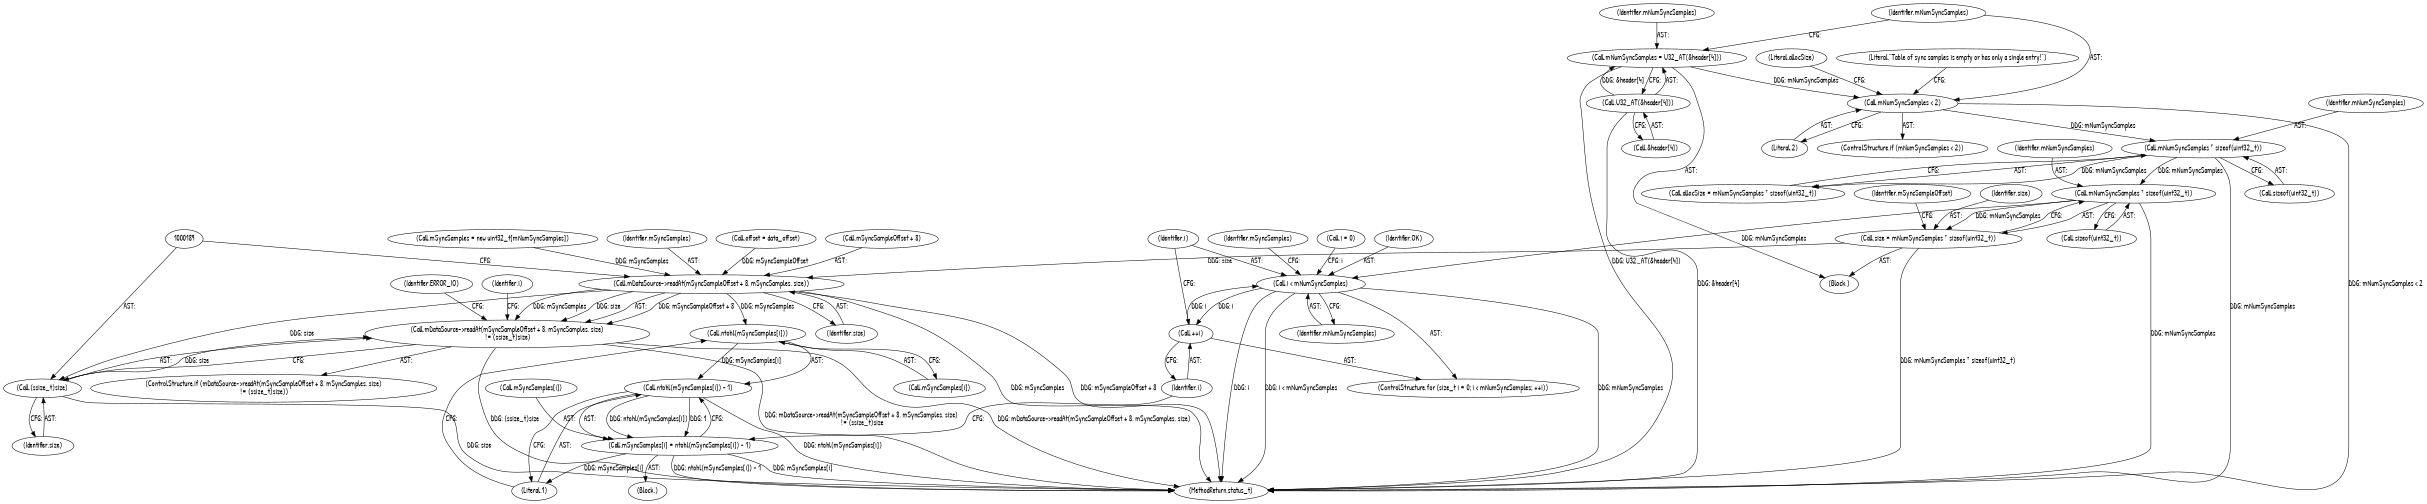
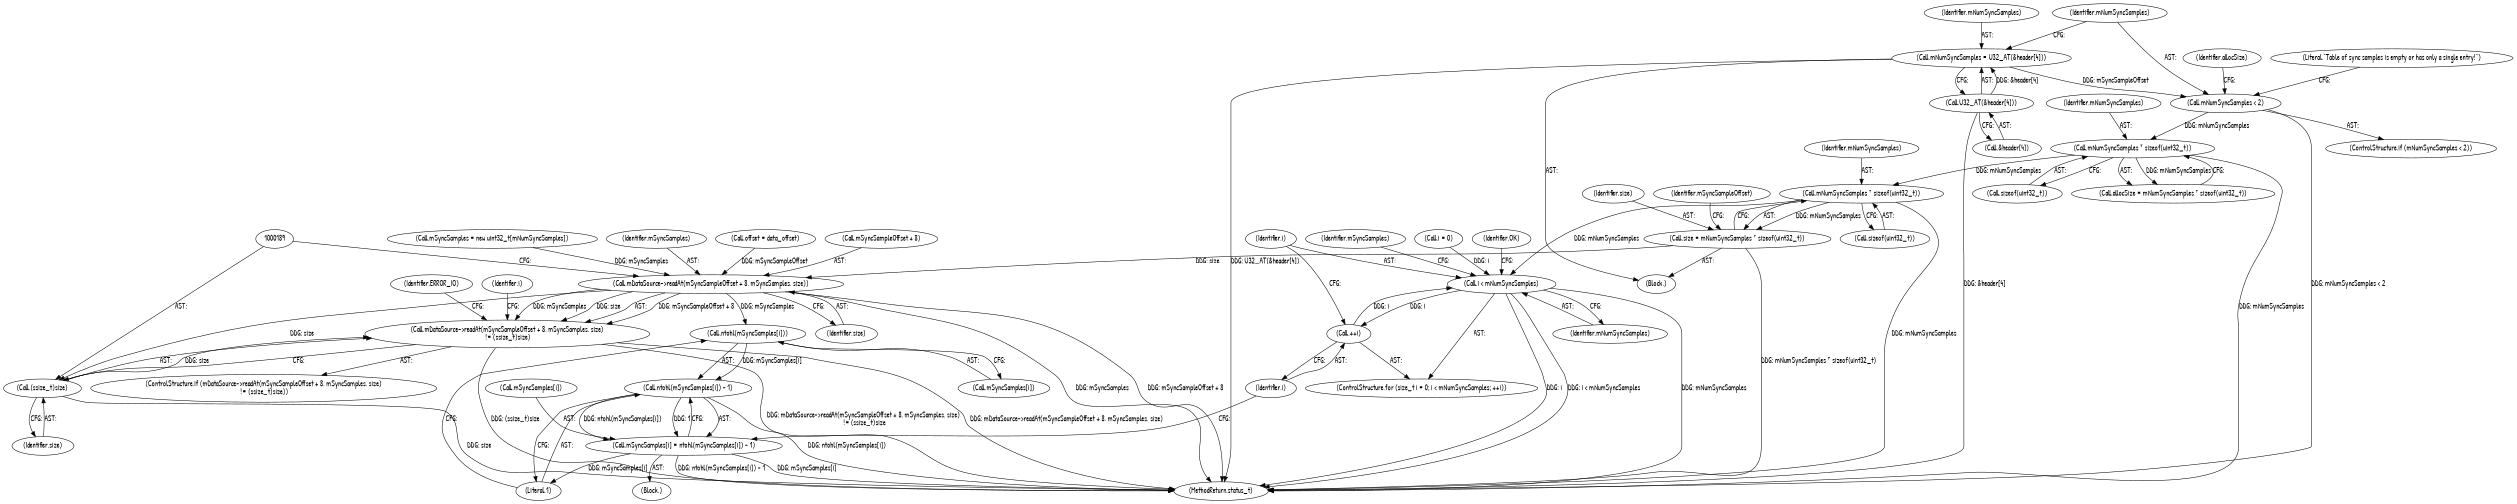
(1791, 58) -> (2222, 58)
(1806, 81) -> (2116, 81)
(1785, 149) -> none
(1336, 262) -> (1482, 262)
(1370, 262) -> (1508, 262)
